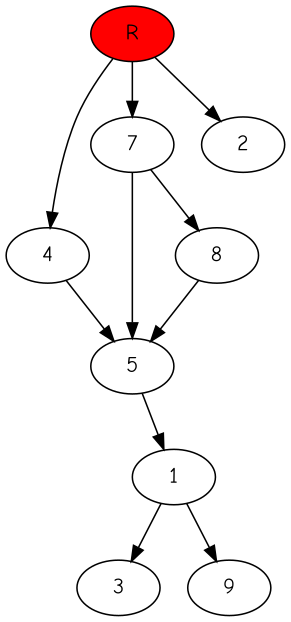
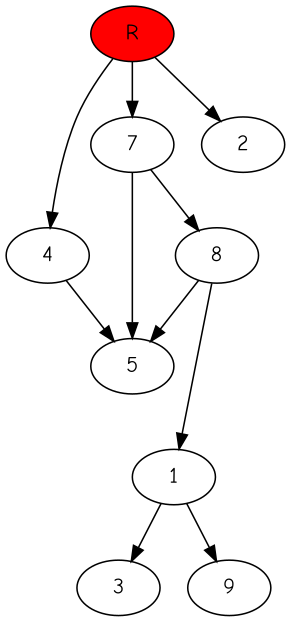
(150, 414) -> (197, 359)
